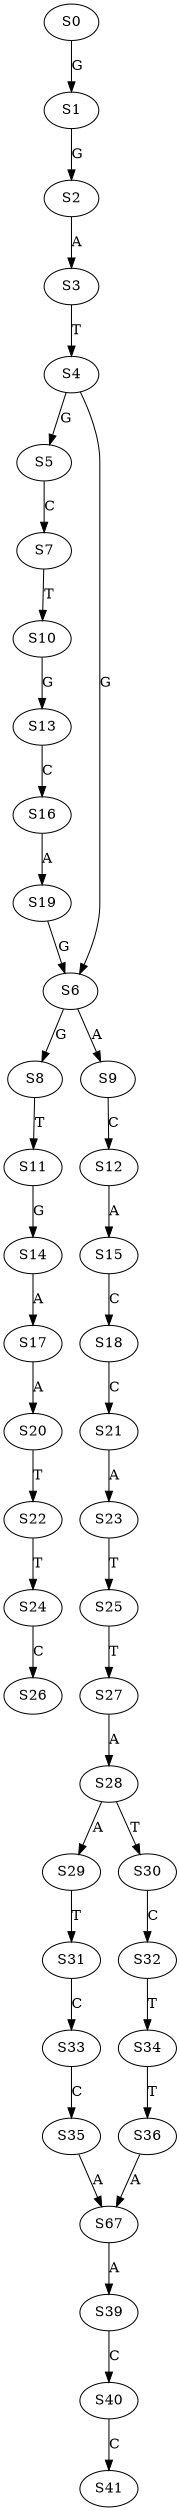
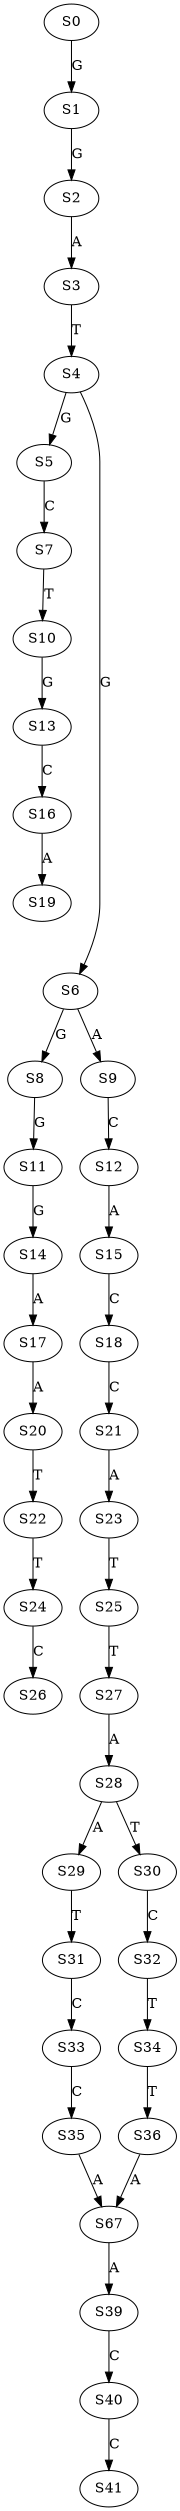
(55, 942) -> none
(40, 1123) -> (40, 1123)
